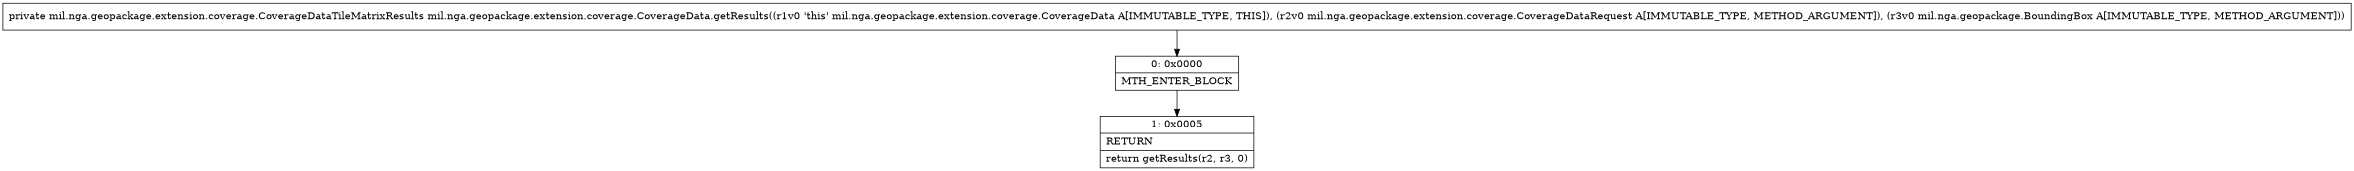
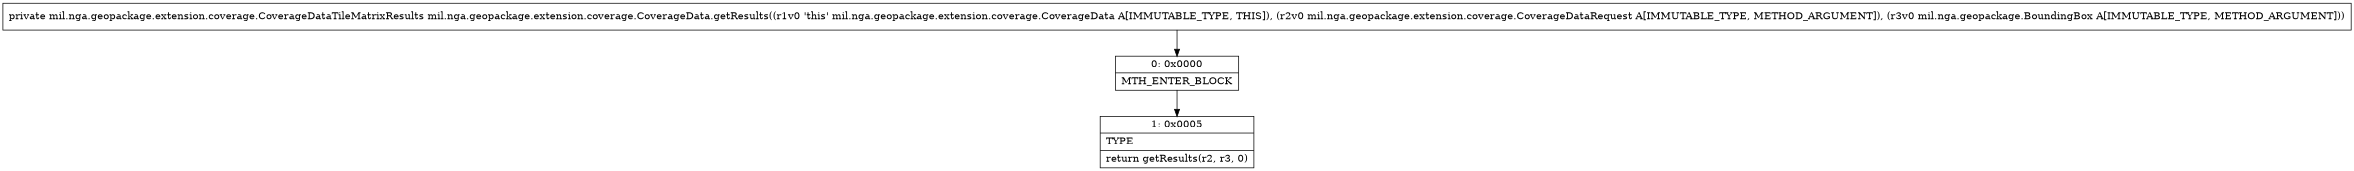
(1130, 141) -> (1120, 141)
